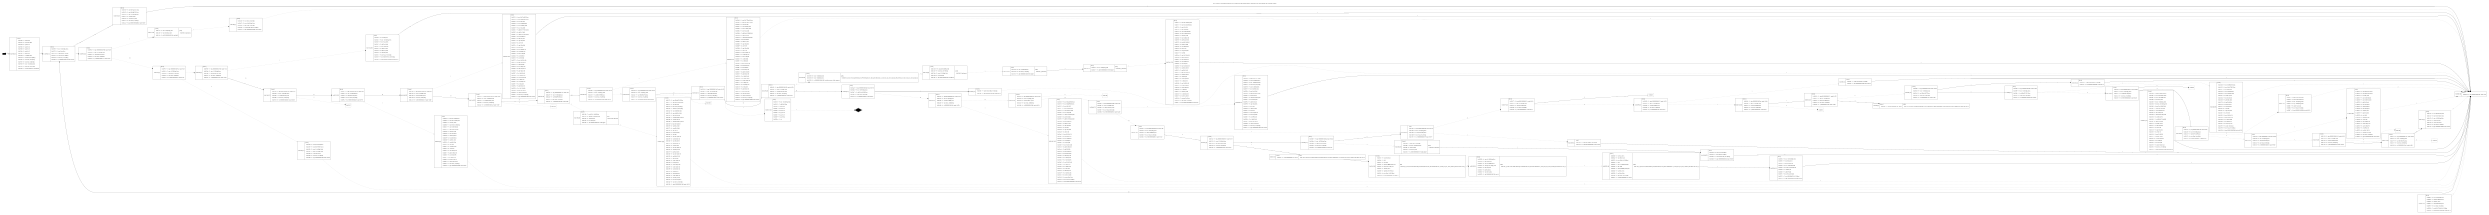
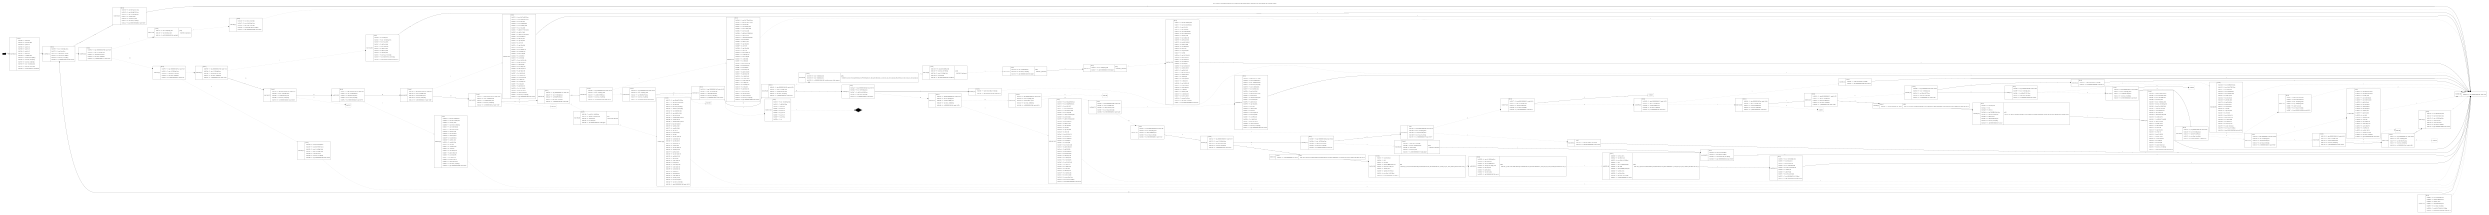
none -> (2021, 114)
